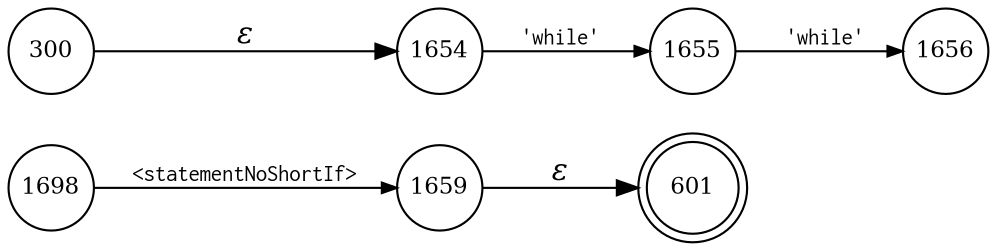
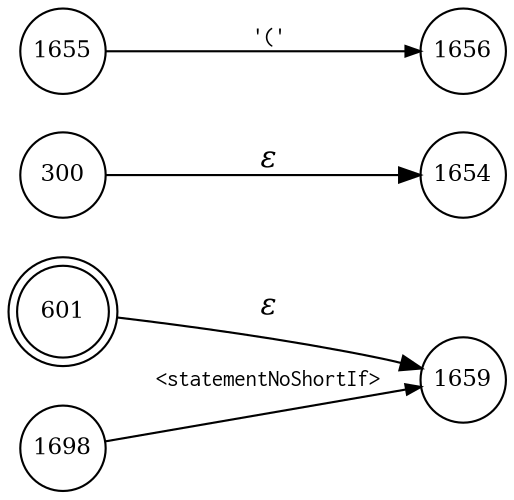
(825, 38) -> (269, 38)
(558, 51) -> none
(550, 188) -> (260, 337)
